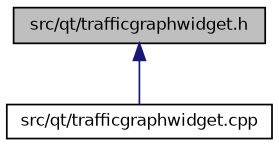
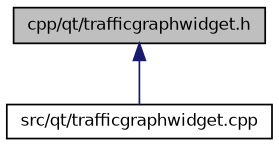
(139, 26) -> (139, 26)
